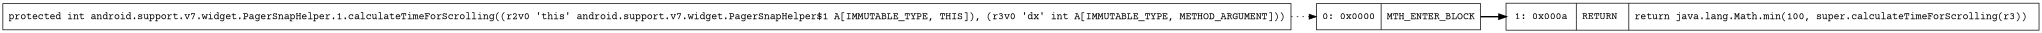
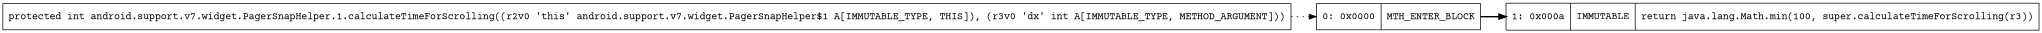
(1600, 16) -> (1603, 16)
